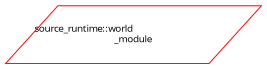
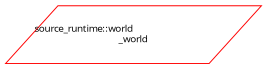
(133, 35) -> (133, 35)
